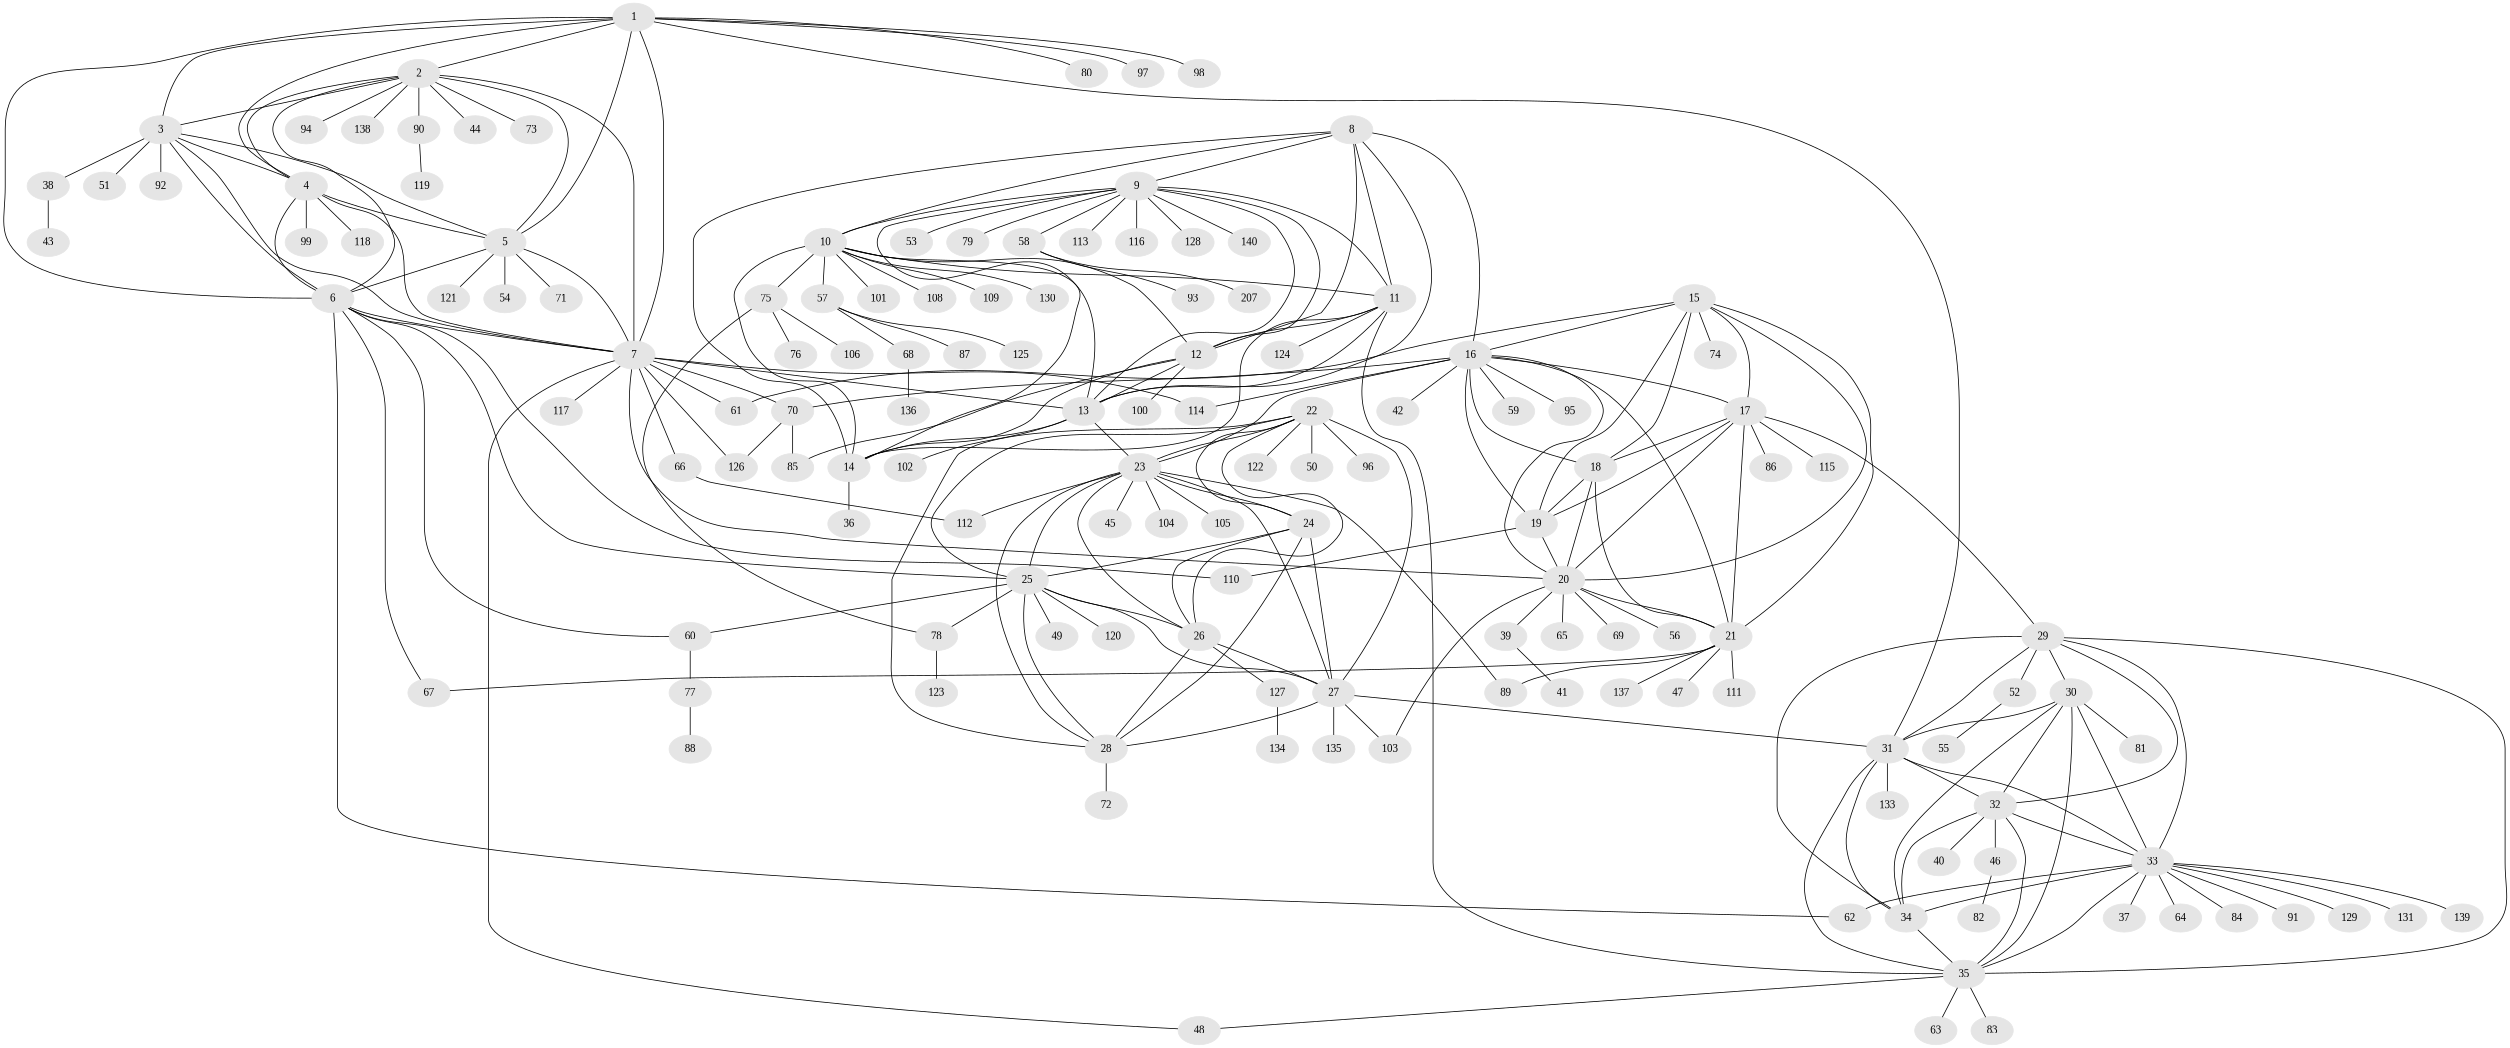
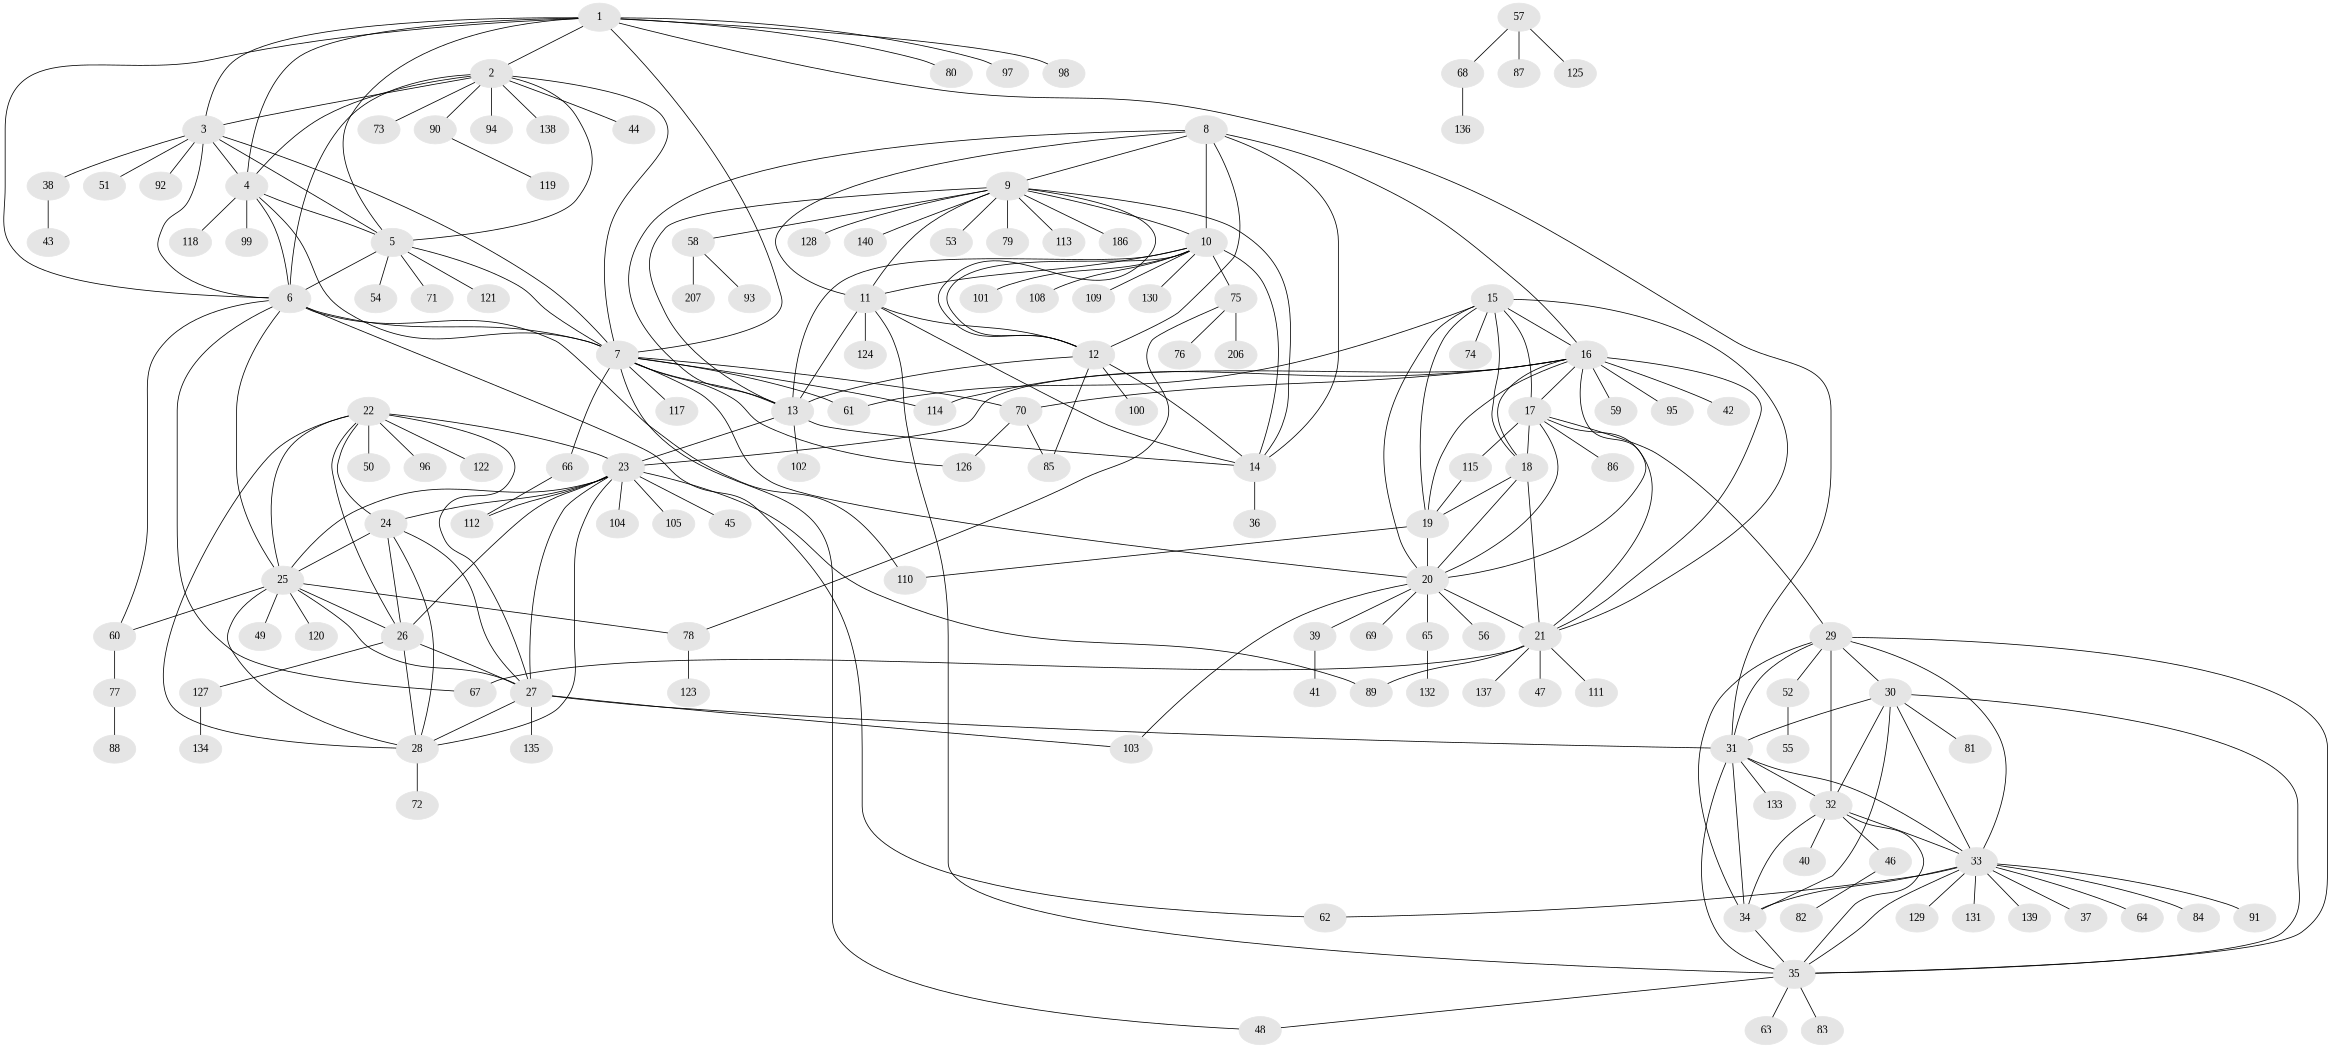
(1137, 242) -> (1120, 242)
(824, 271) -> none
(852, 355) -> (1236, 355)
(1643, 471) -> (1449, 496)
none -> (1428, 693)
